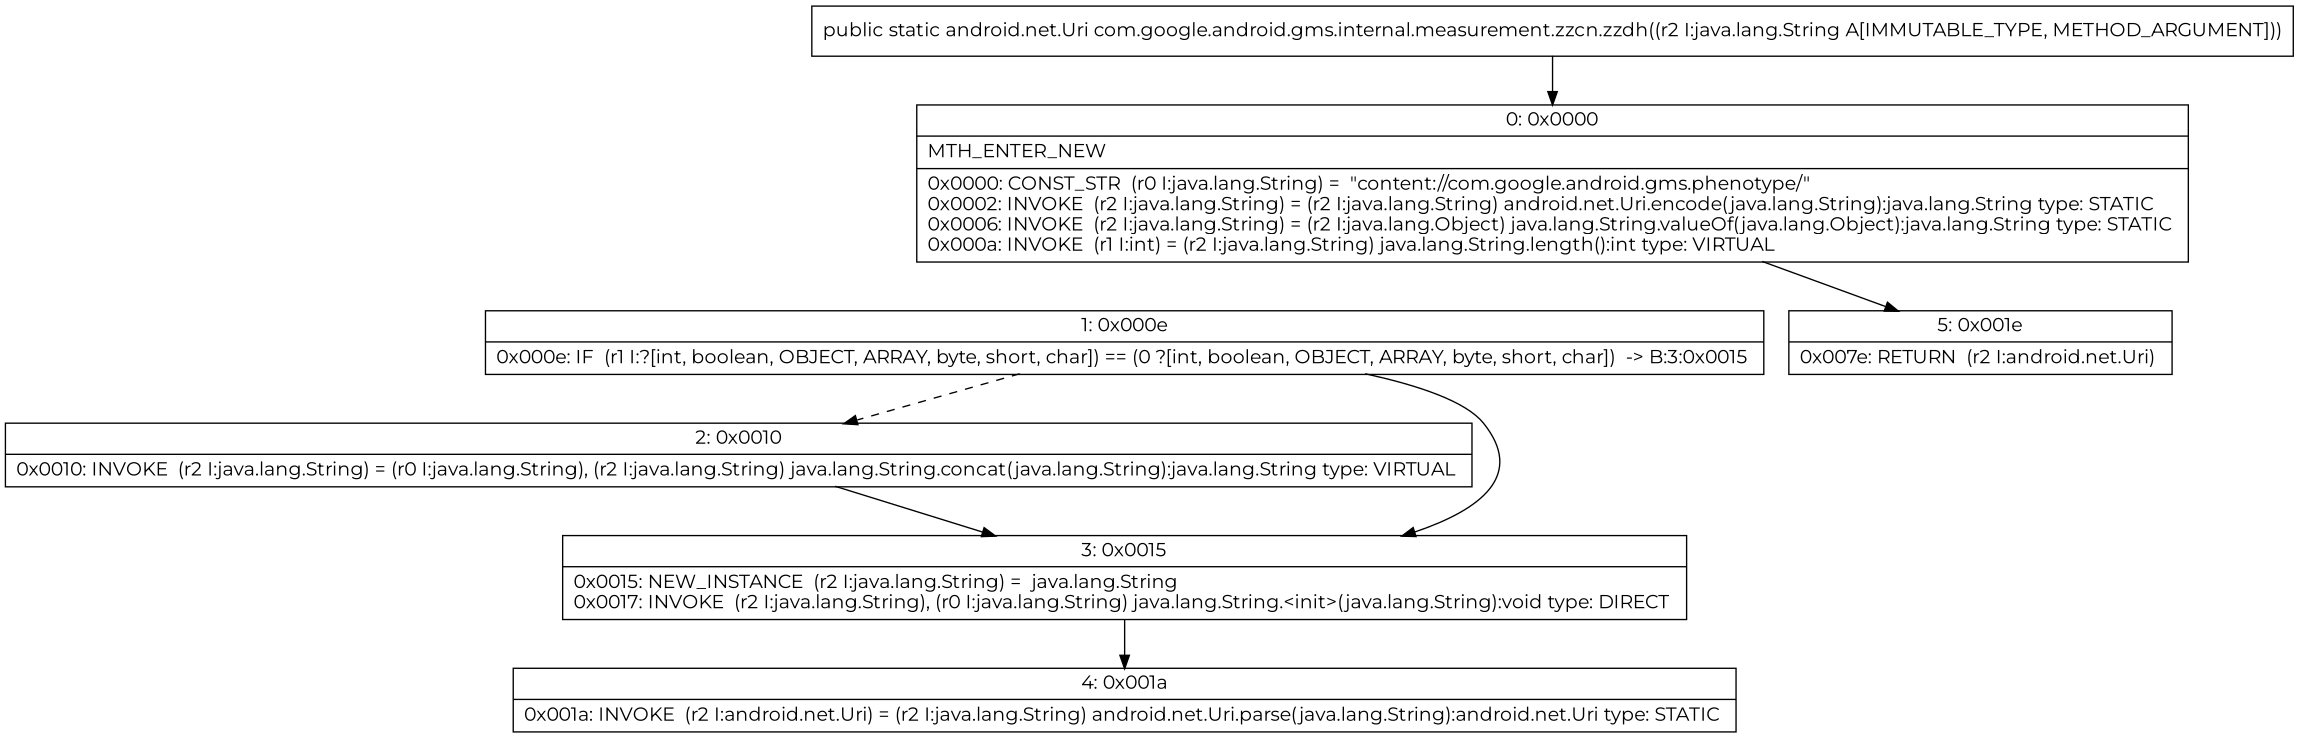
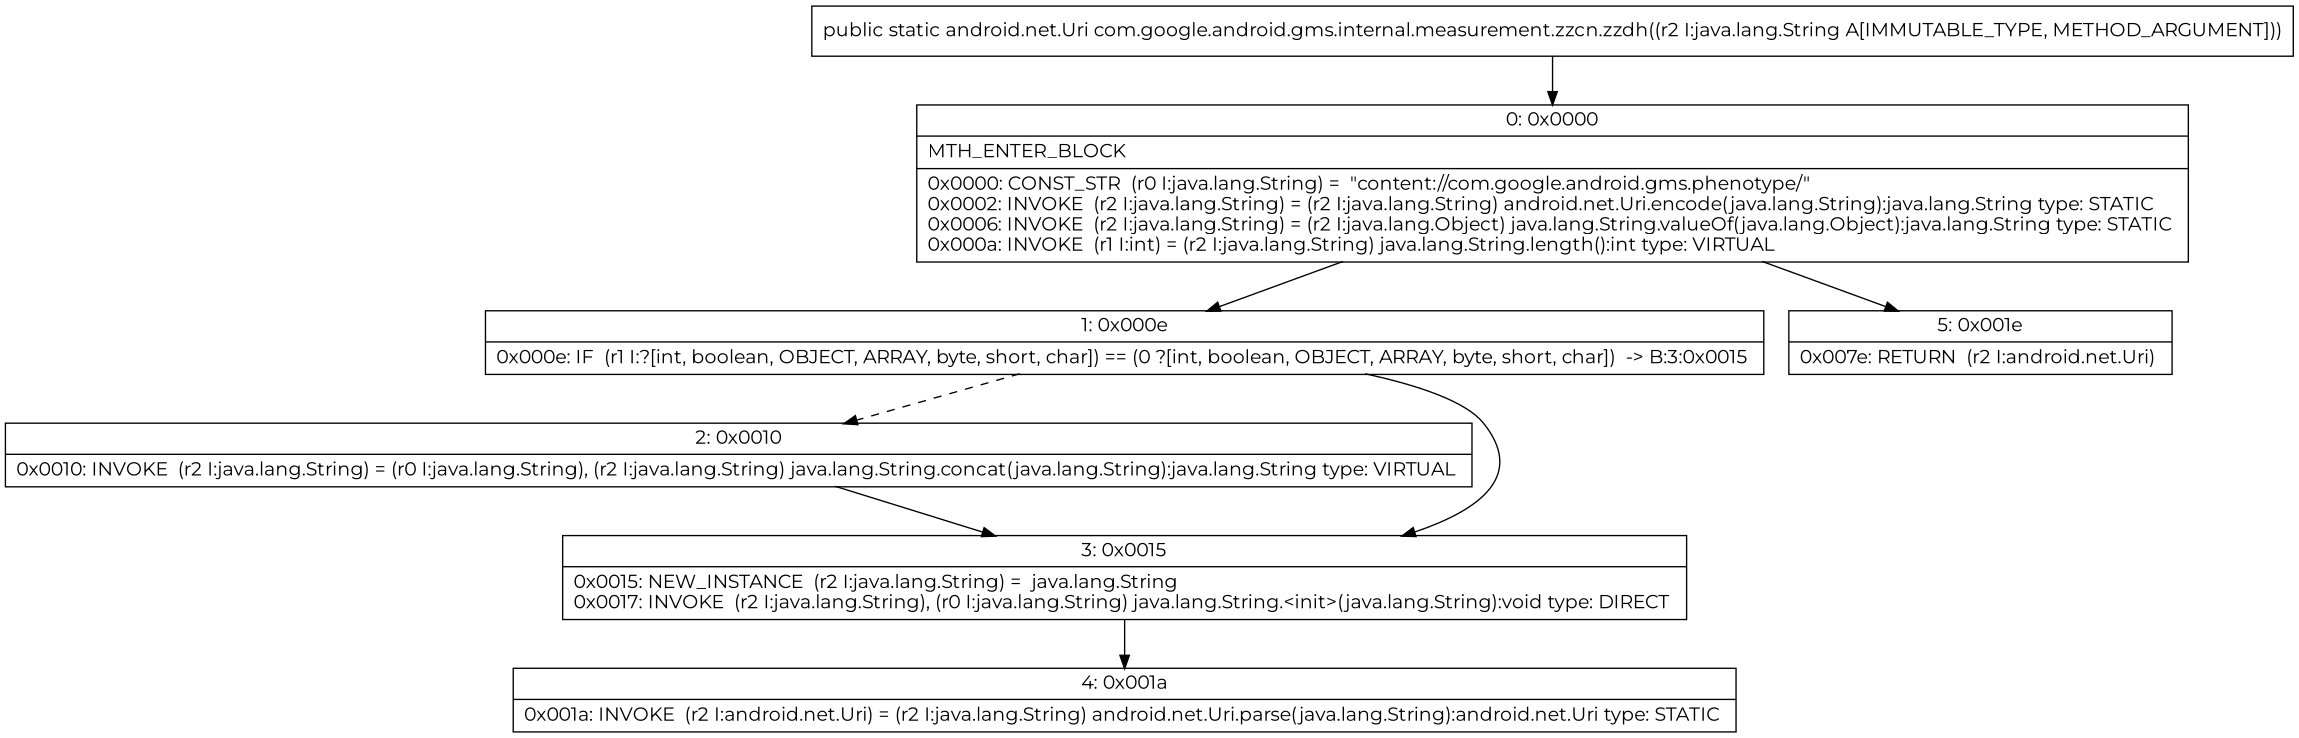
(1018, 152) -> (1027, 152)
none -> (1281, 284)
